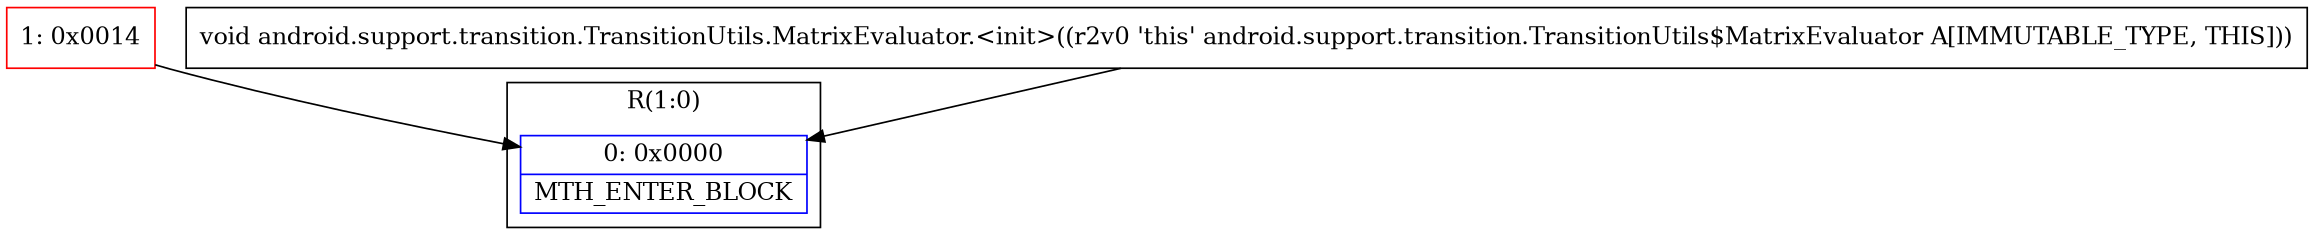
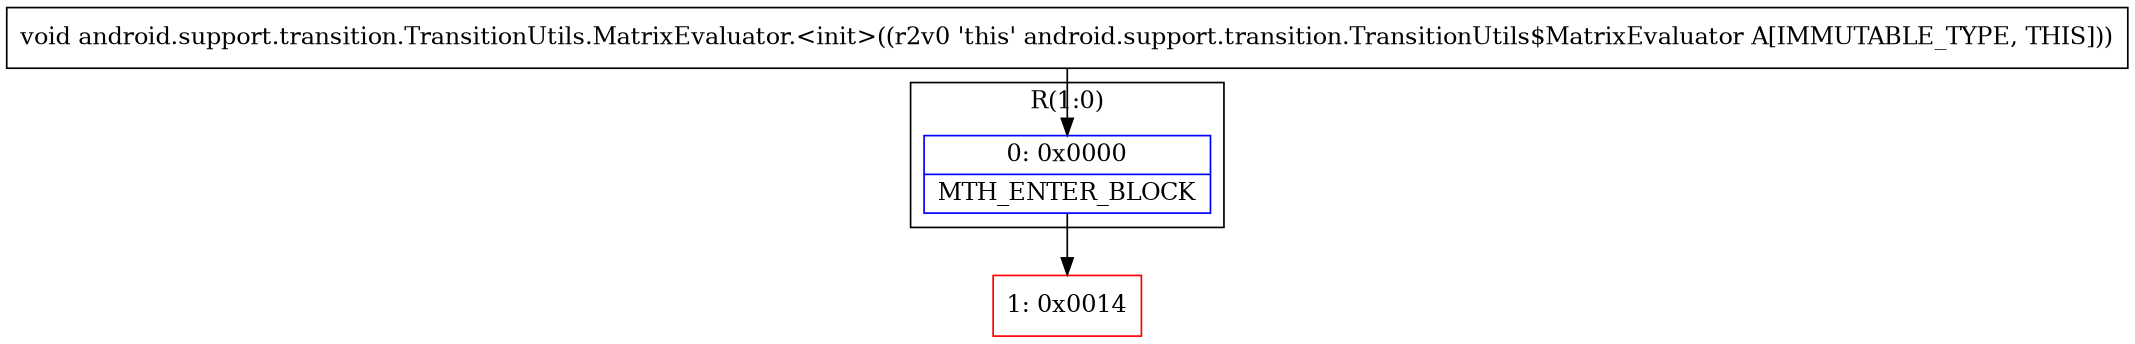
(329, 108) -> (1067, 238)
